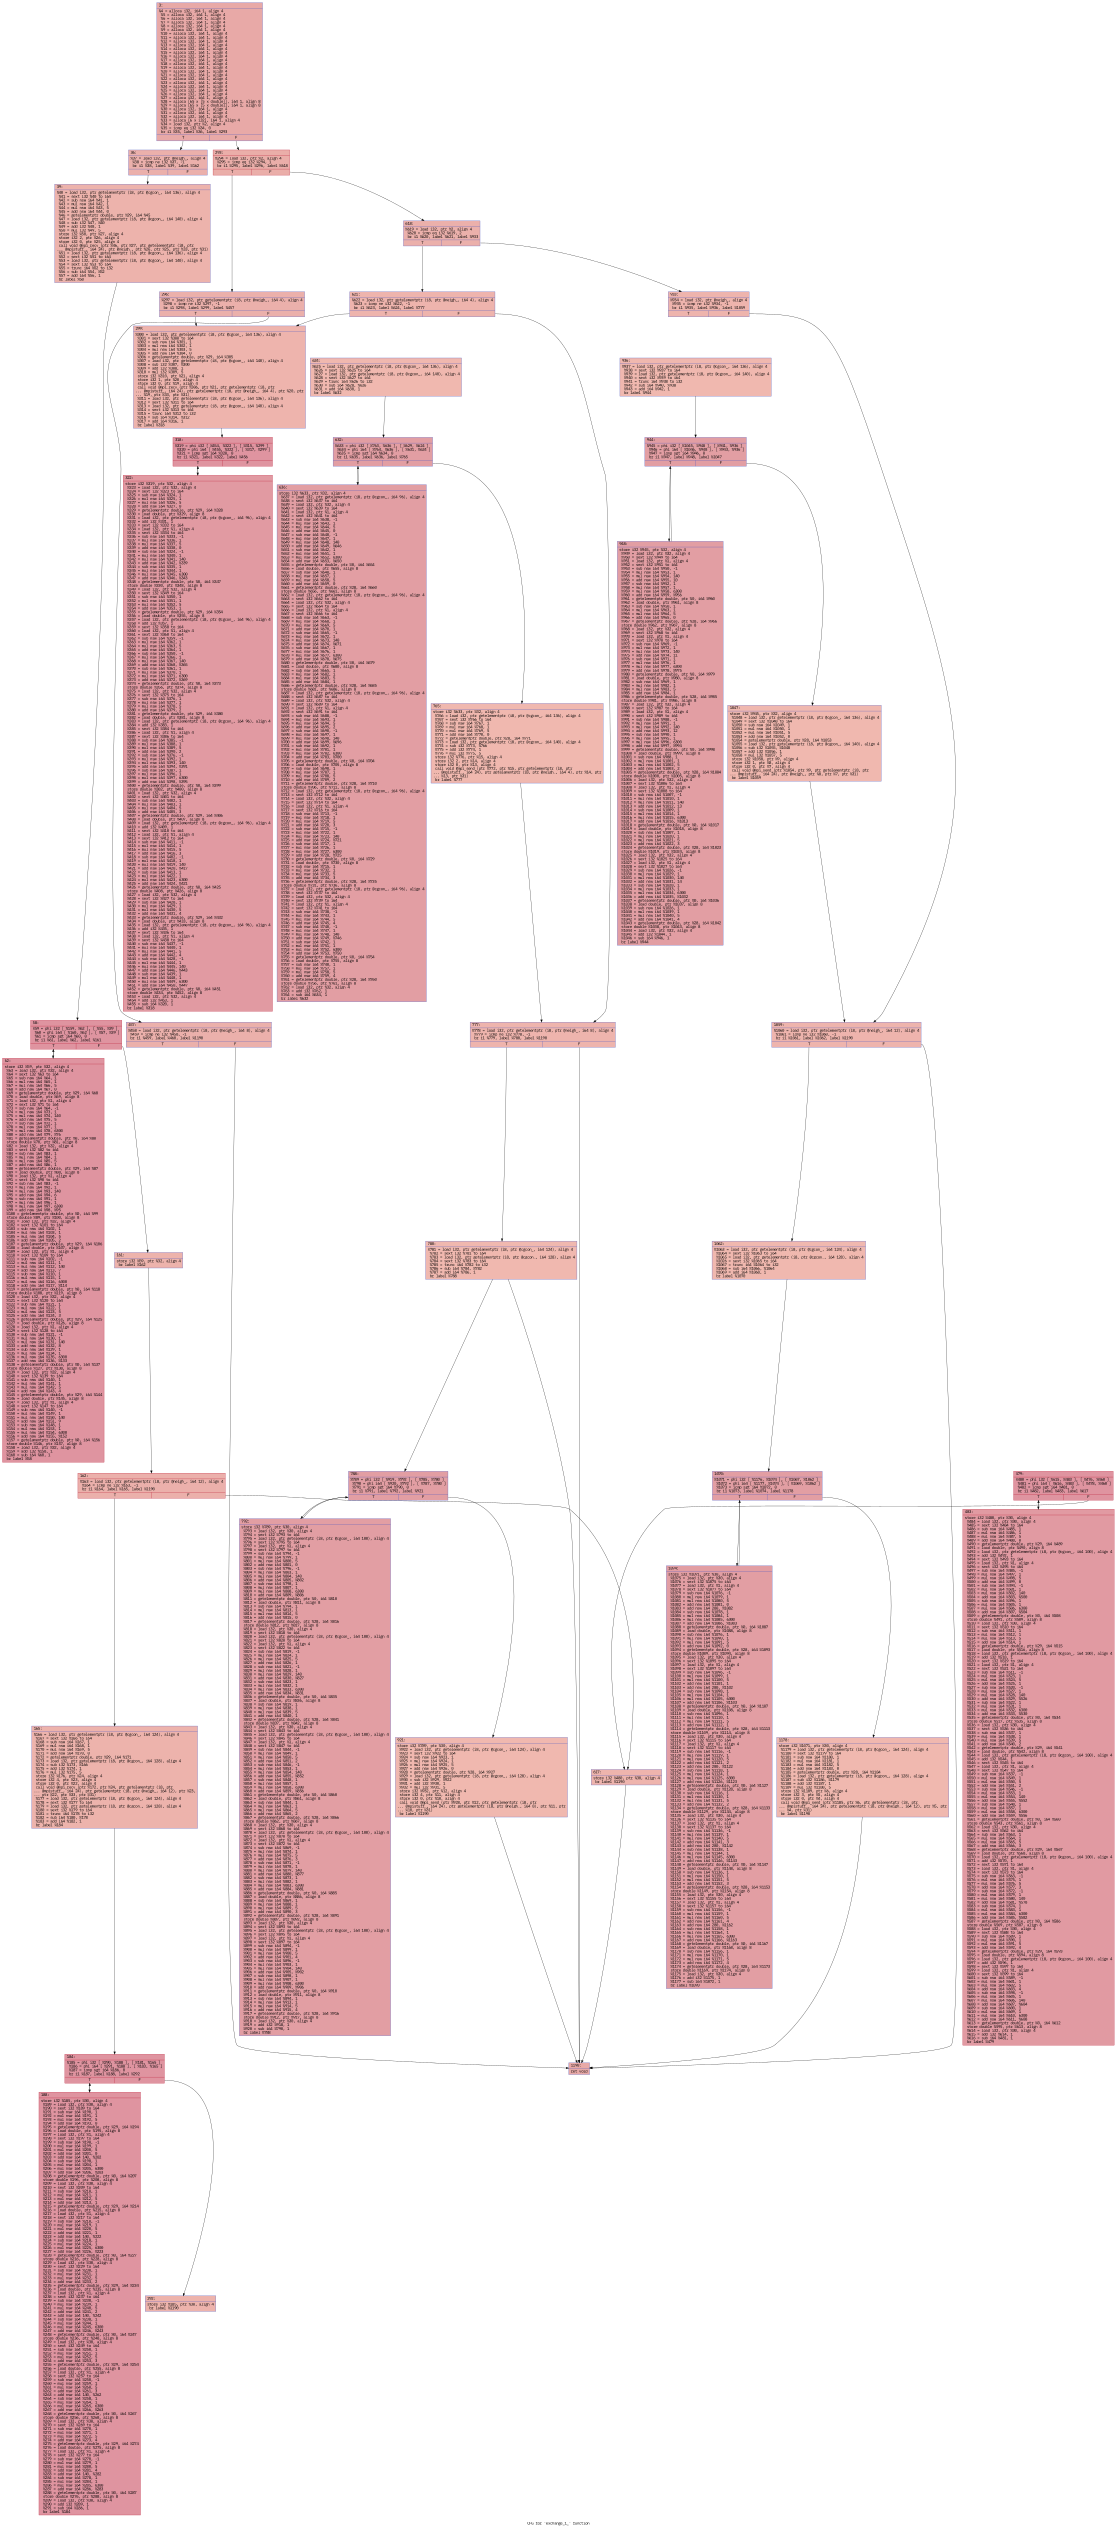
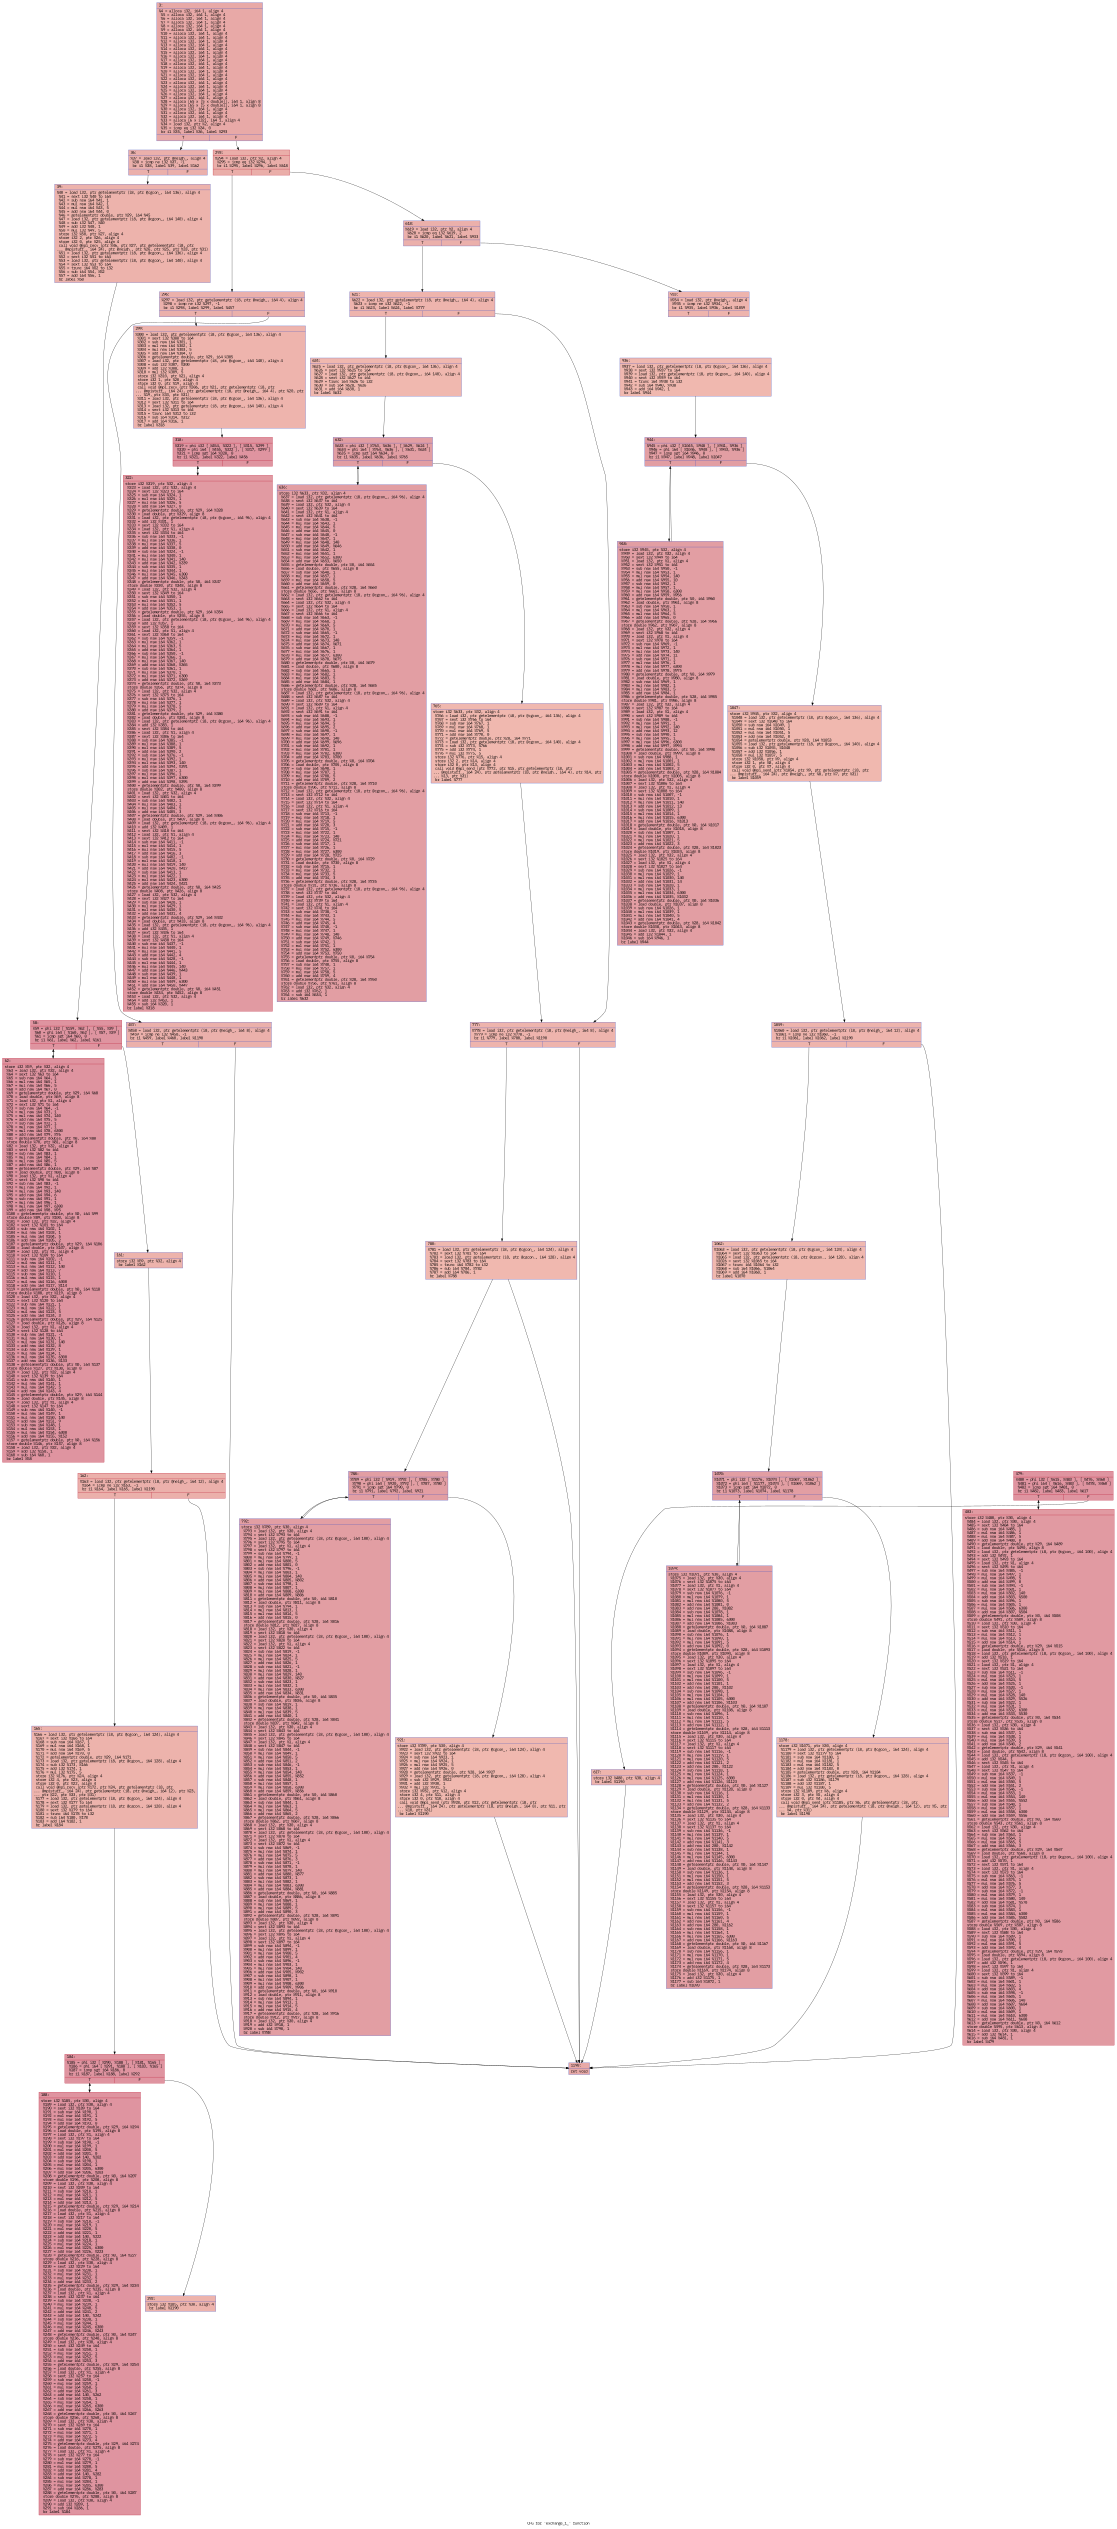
(324, 317) -> (386, 336)
(934, 637) -> none
(535, 1505) -> (210, 1939)
